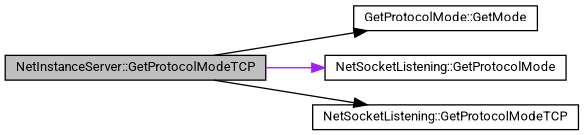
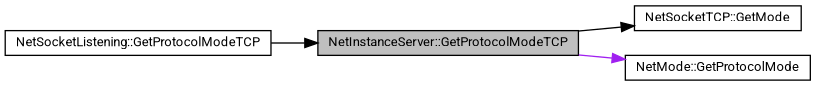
(446, 18) -> (718, 18)
(446, 68) -> (718, 68)
(284, 91) -> (288, 43)
